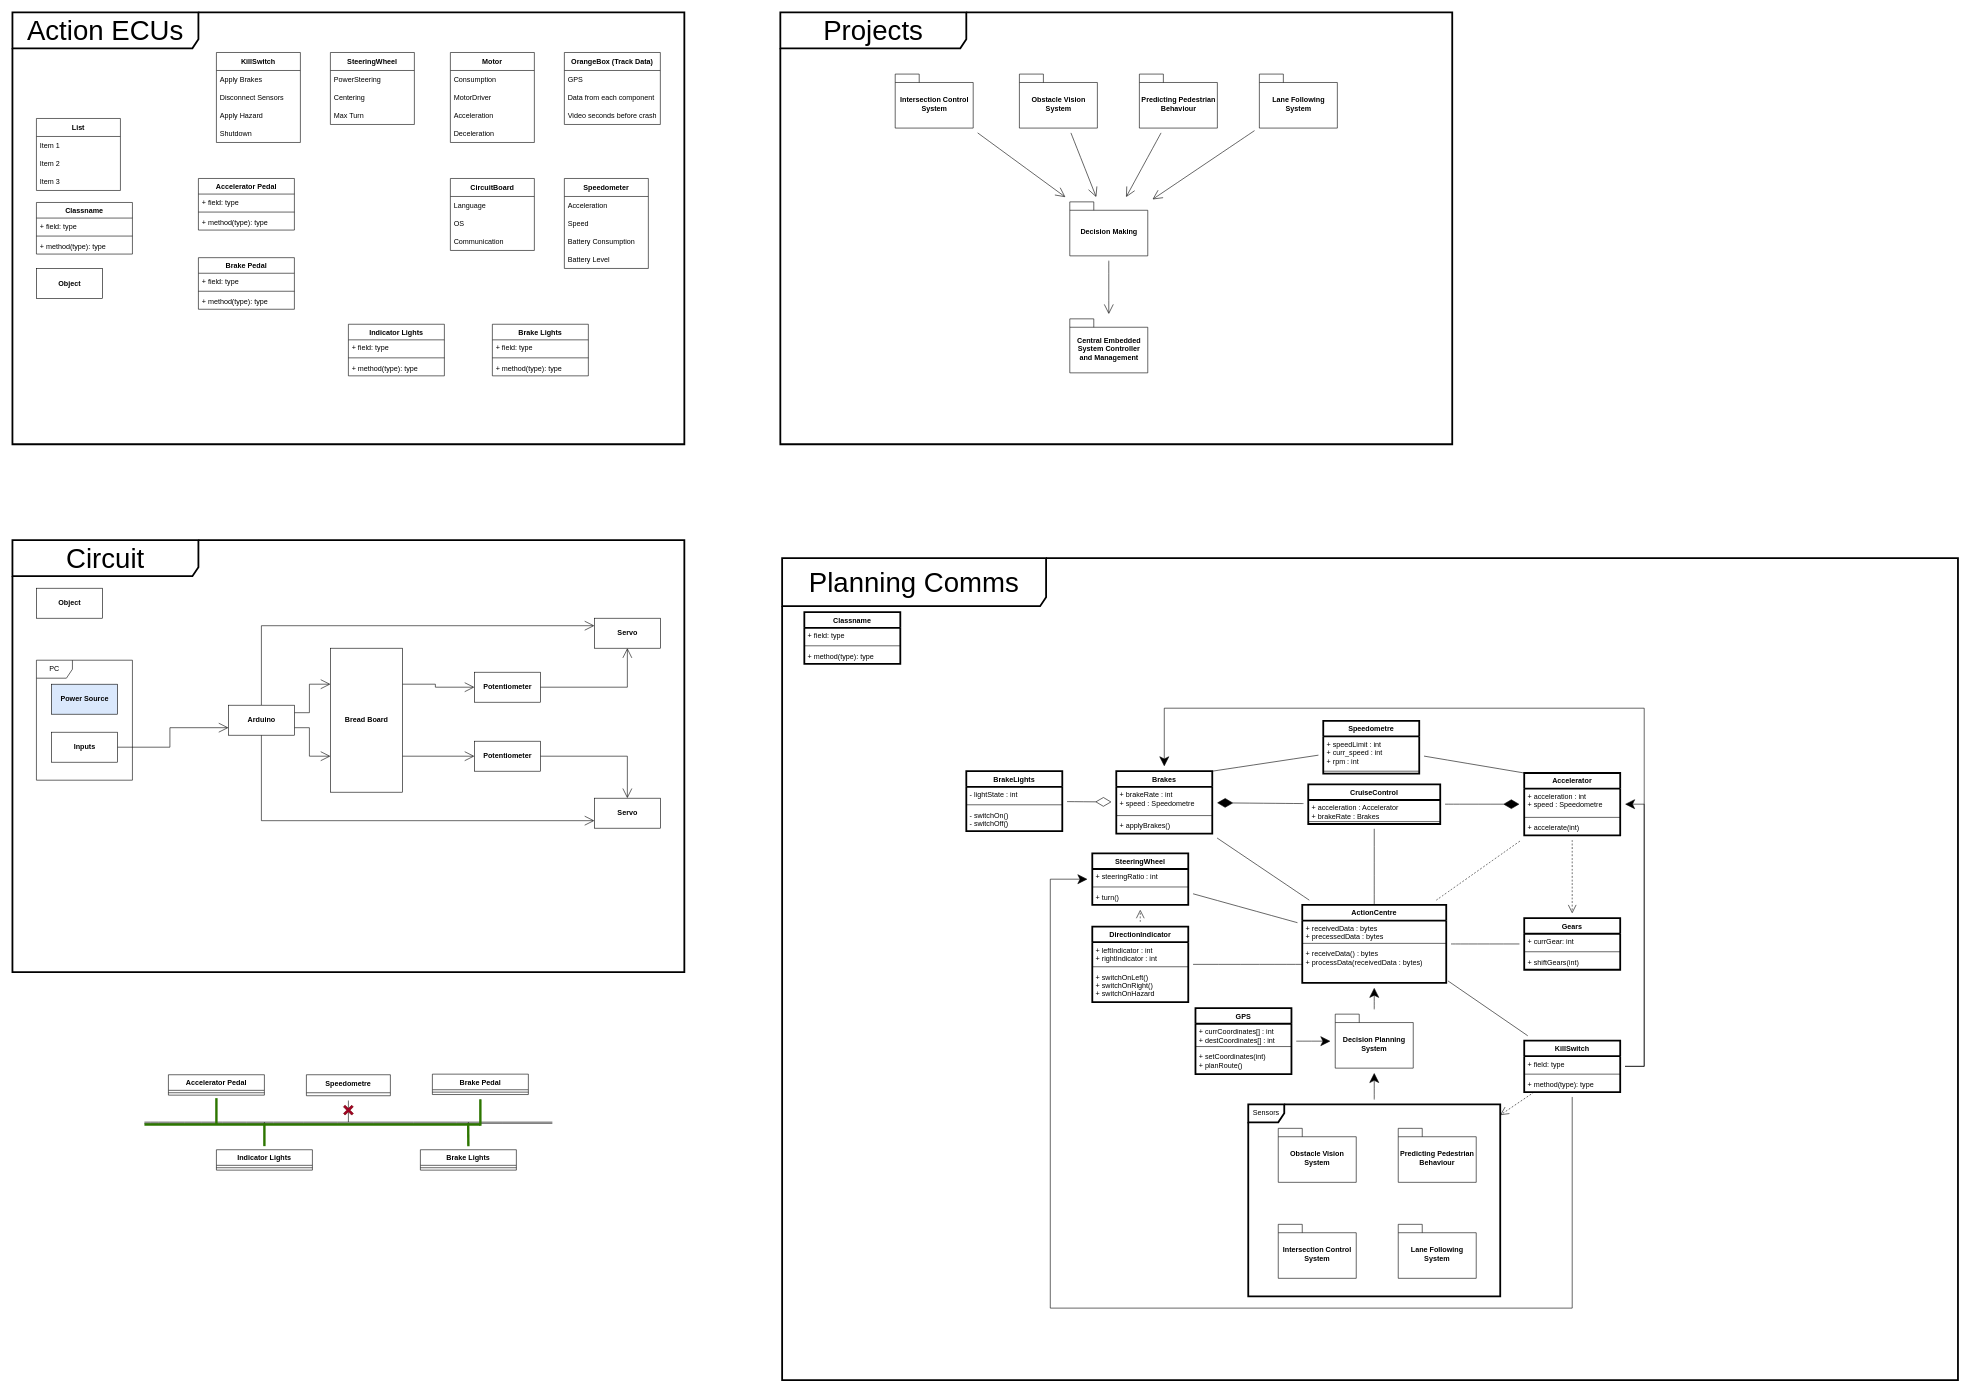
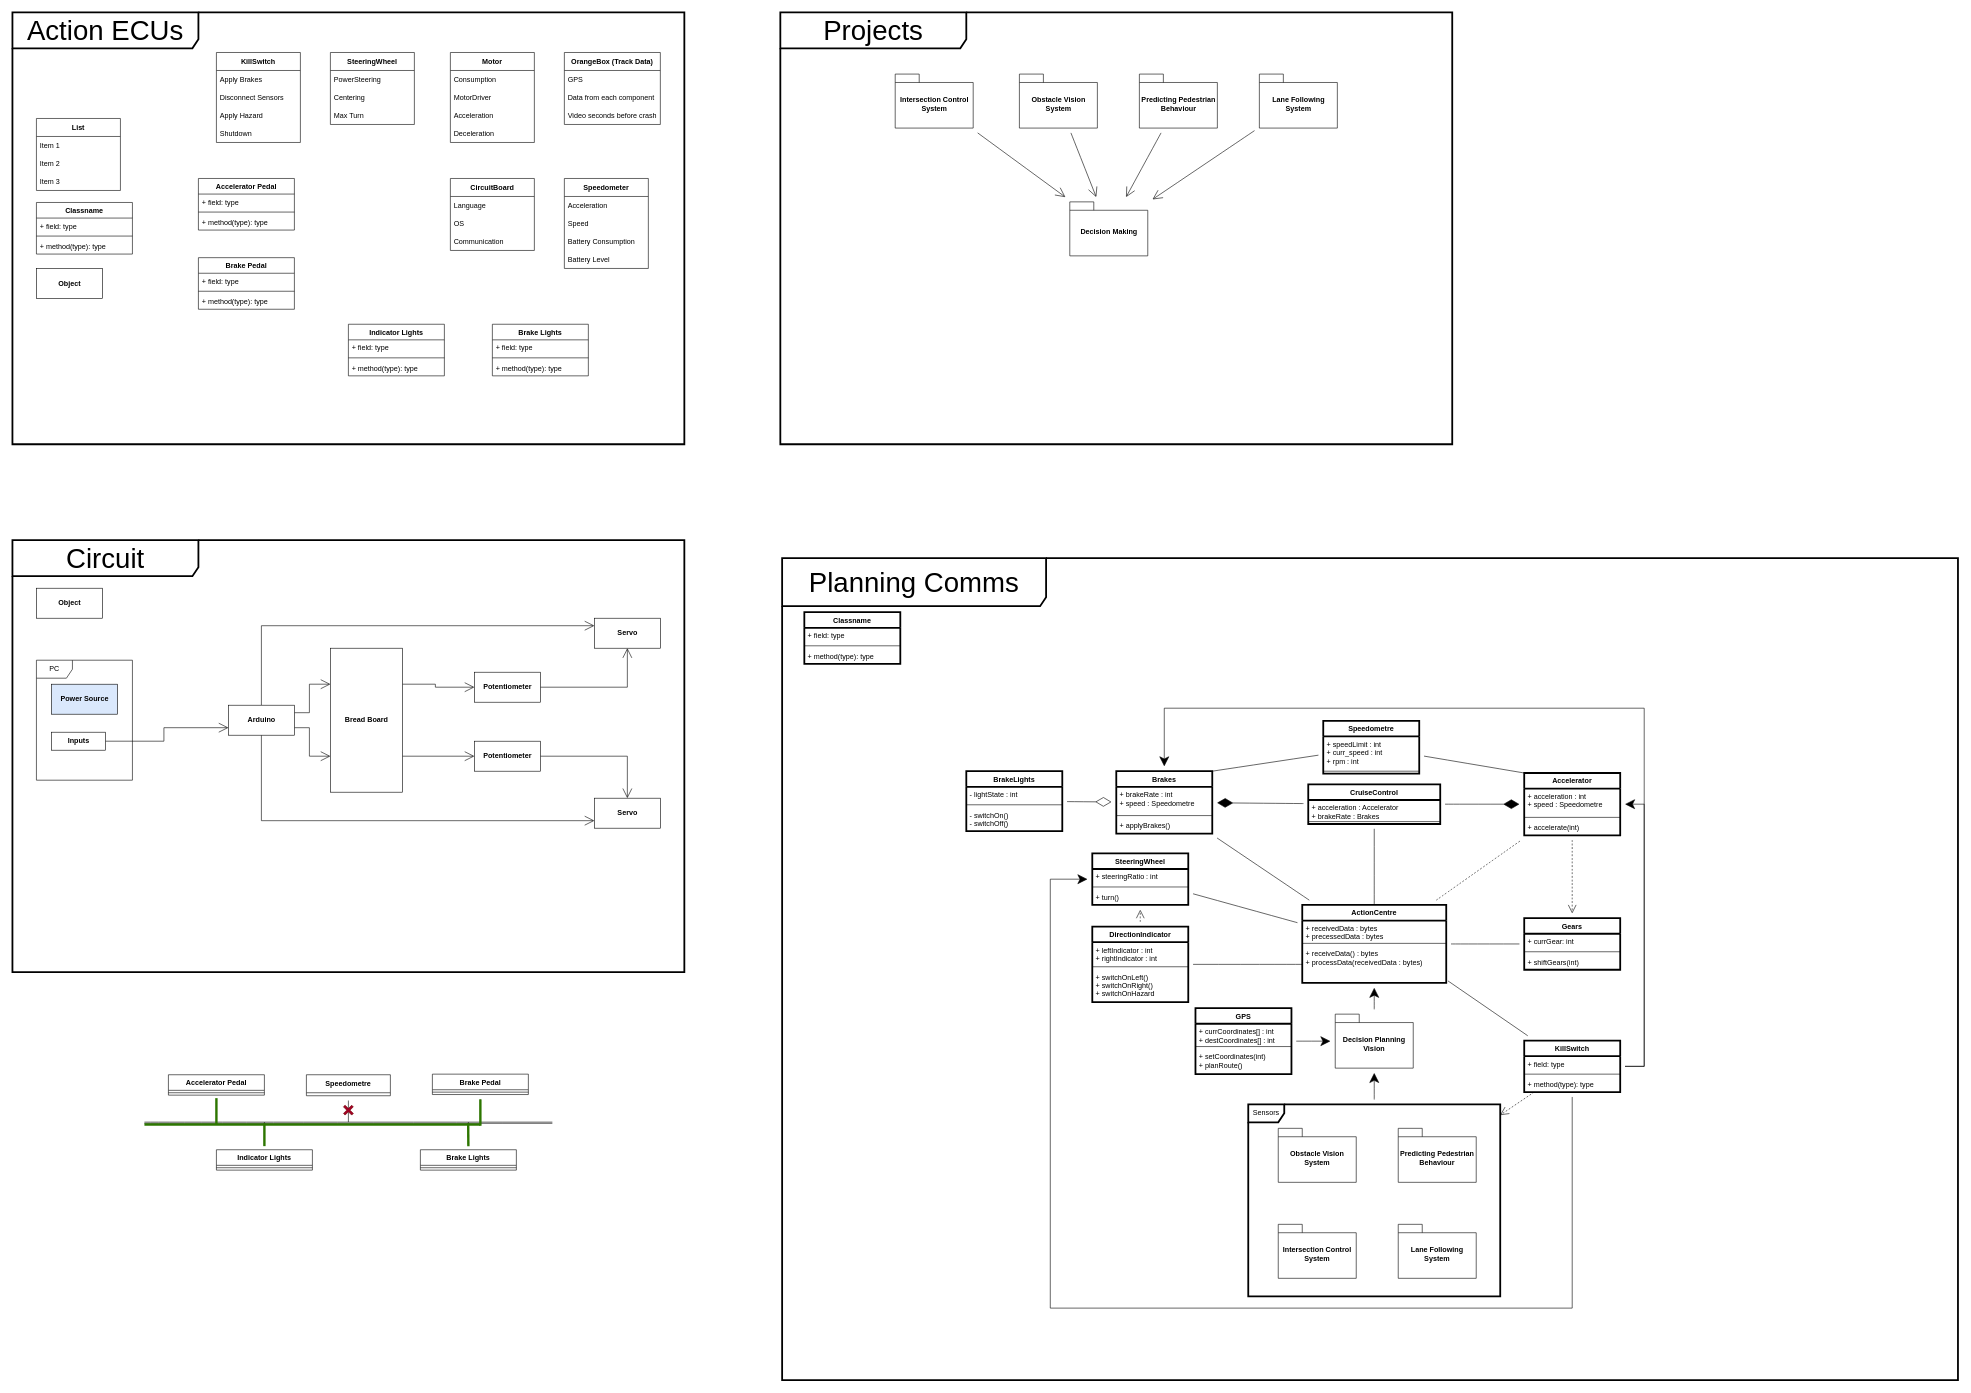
(1109, 287) -> none
(1109, 346) -> none
(84, 747) -> (78, 741)
(1374, 1044) -> (1374, 1044)
